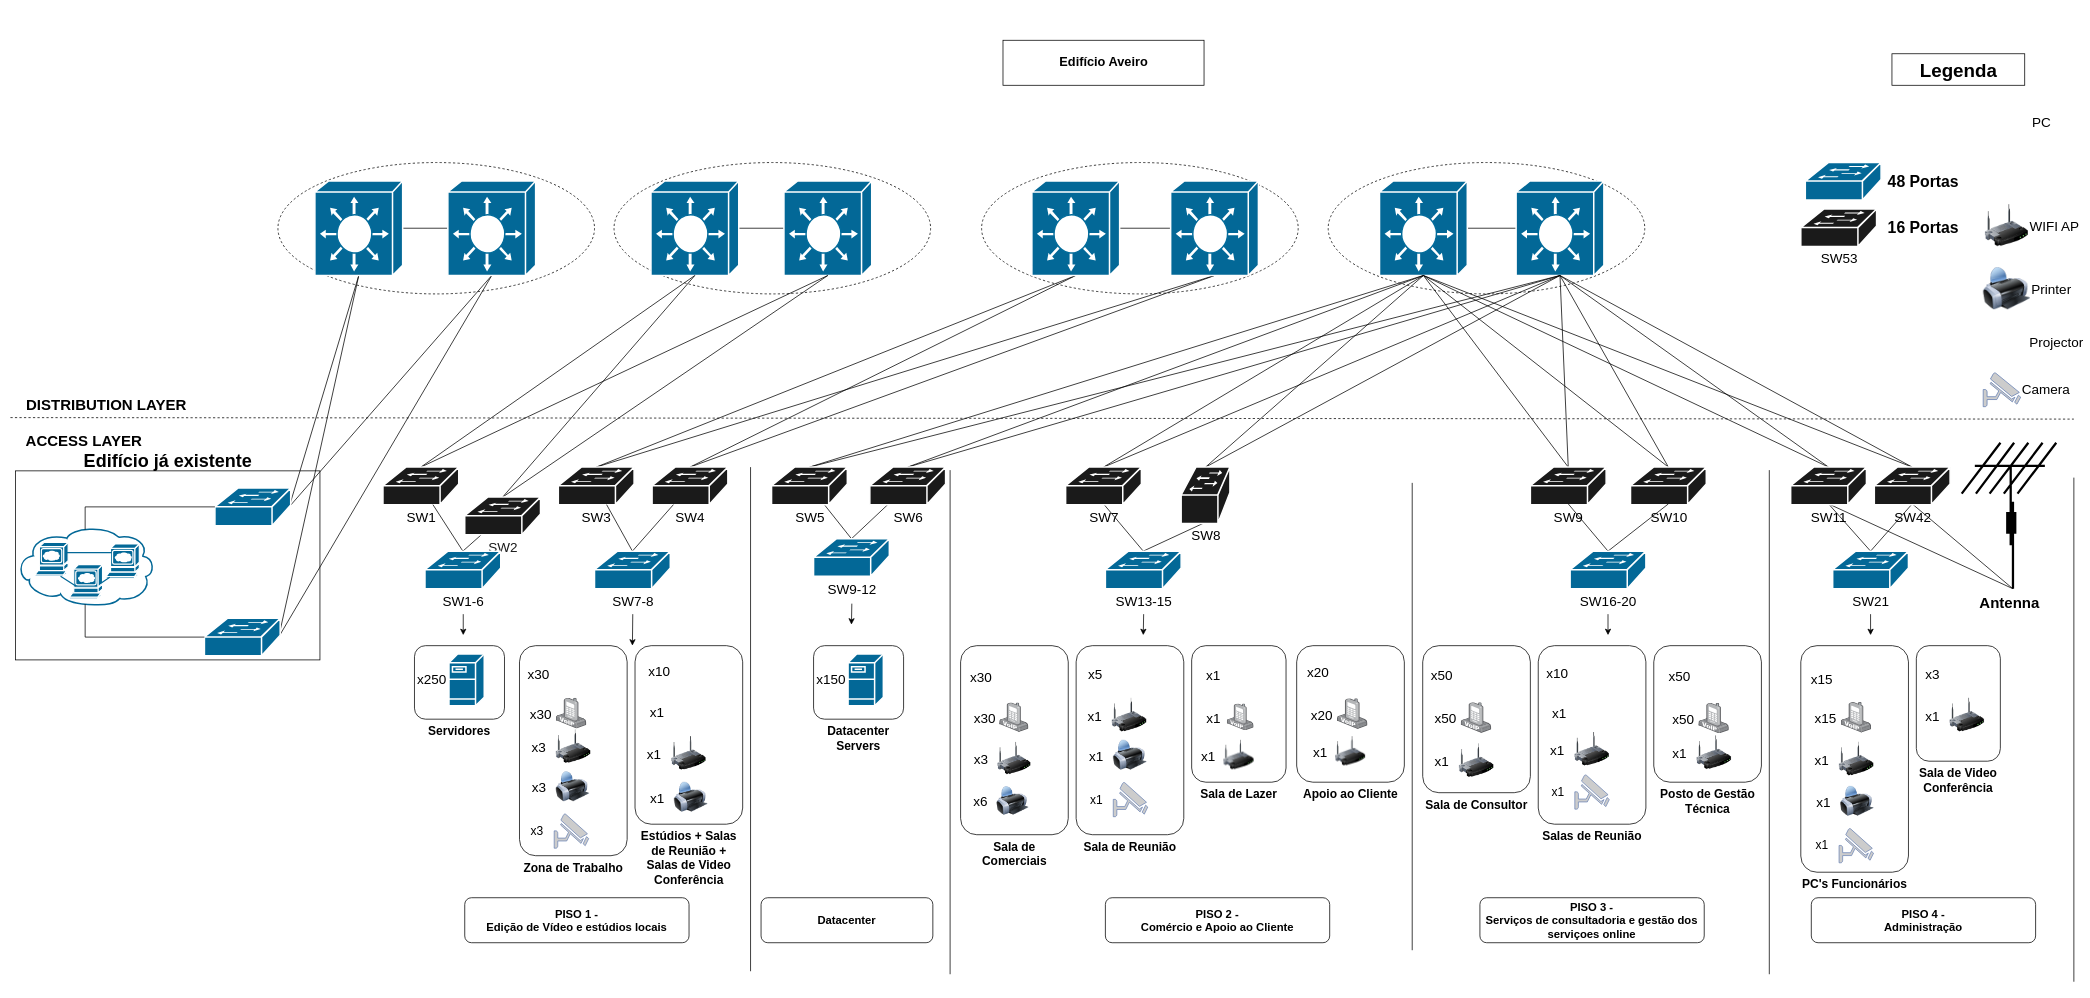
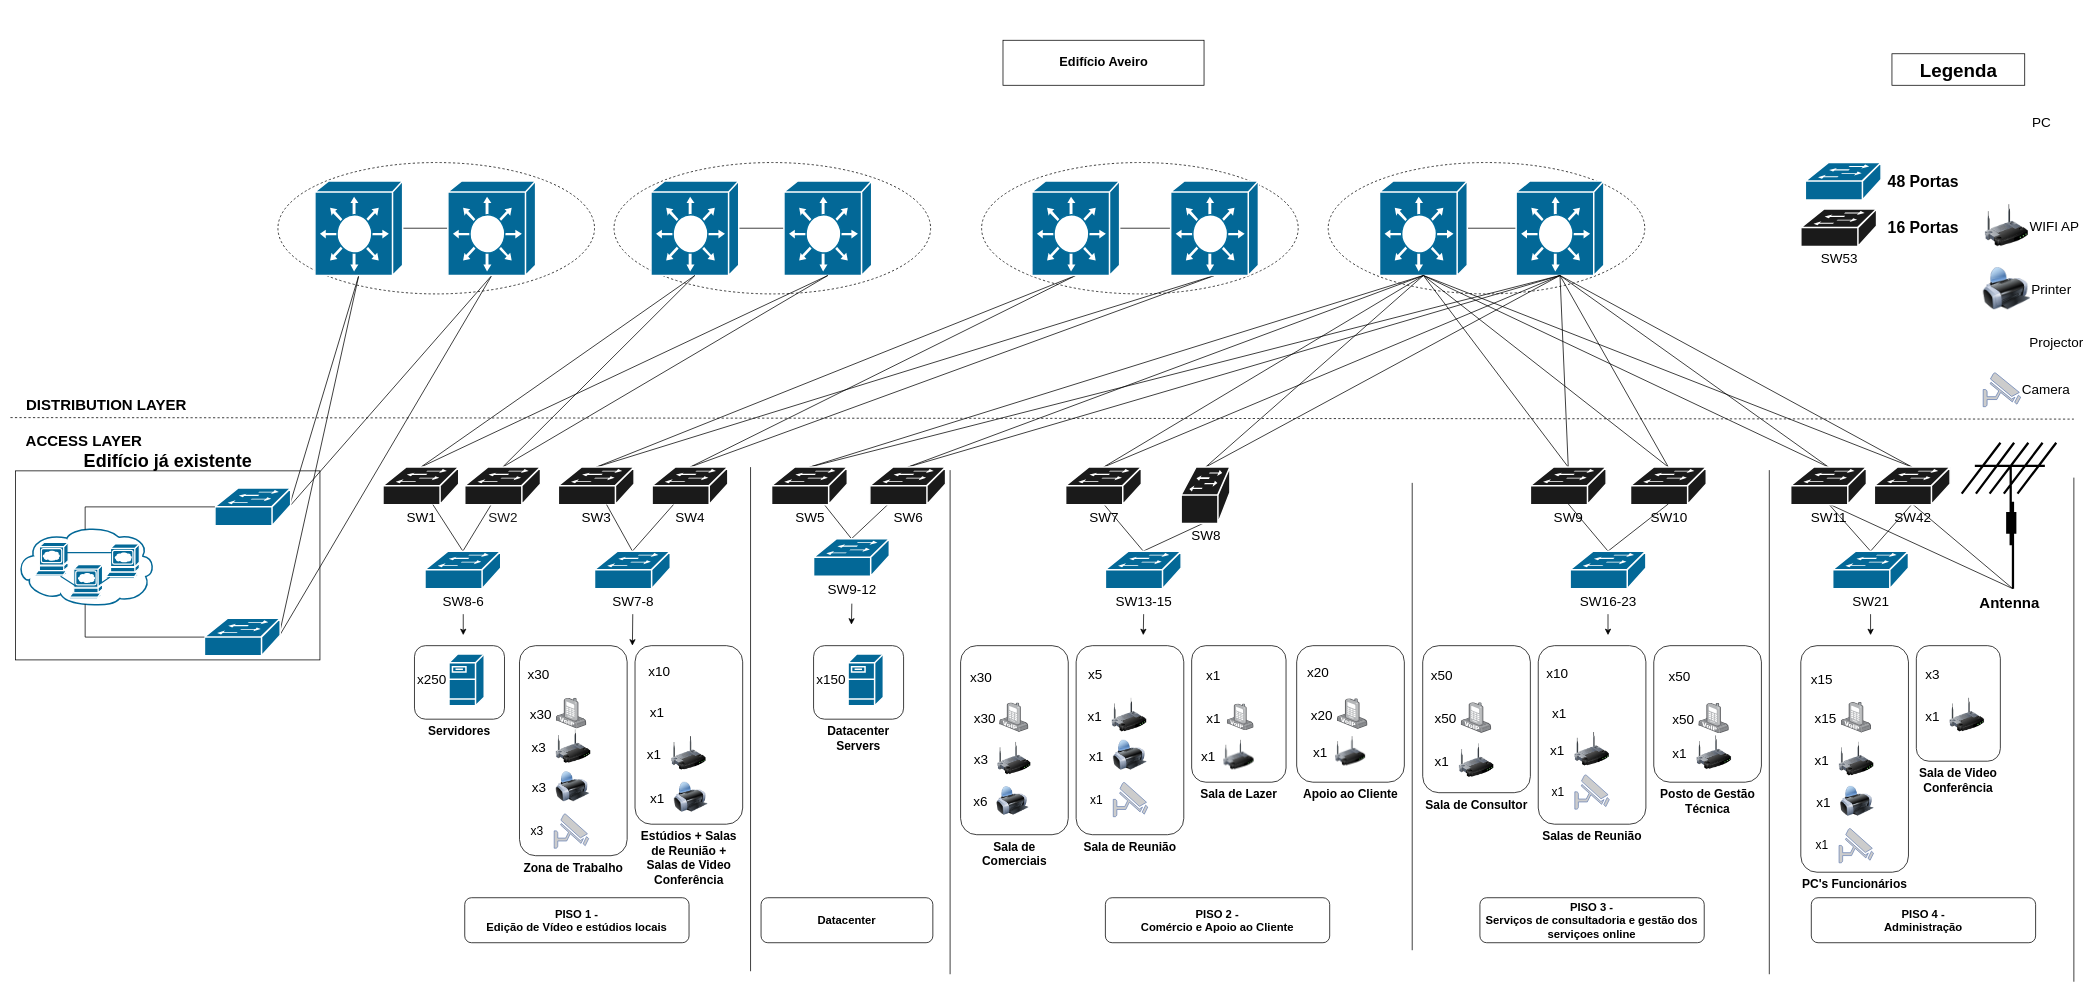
(503, 516) -> (503, 486)
(464, 602) -> (464, 602)
(1608, 602) -> (1608, 602)
